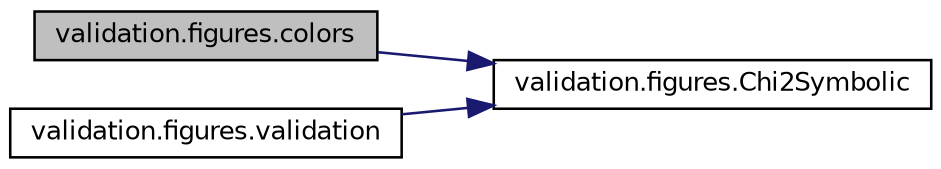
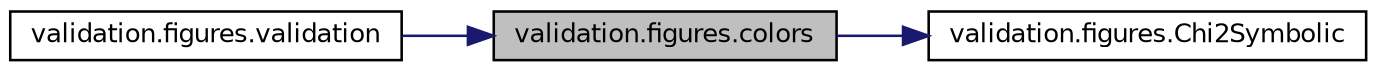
(435, 111) -> (435, 36)
